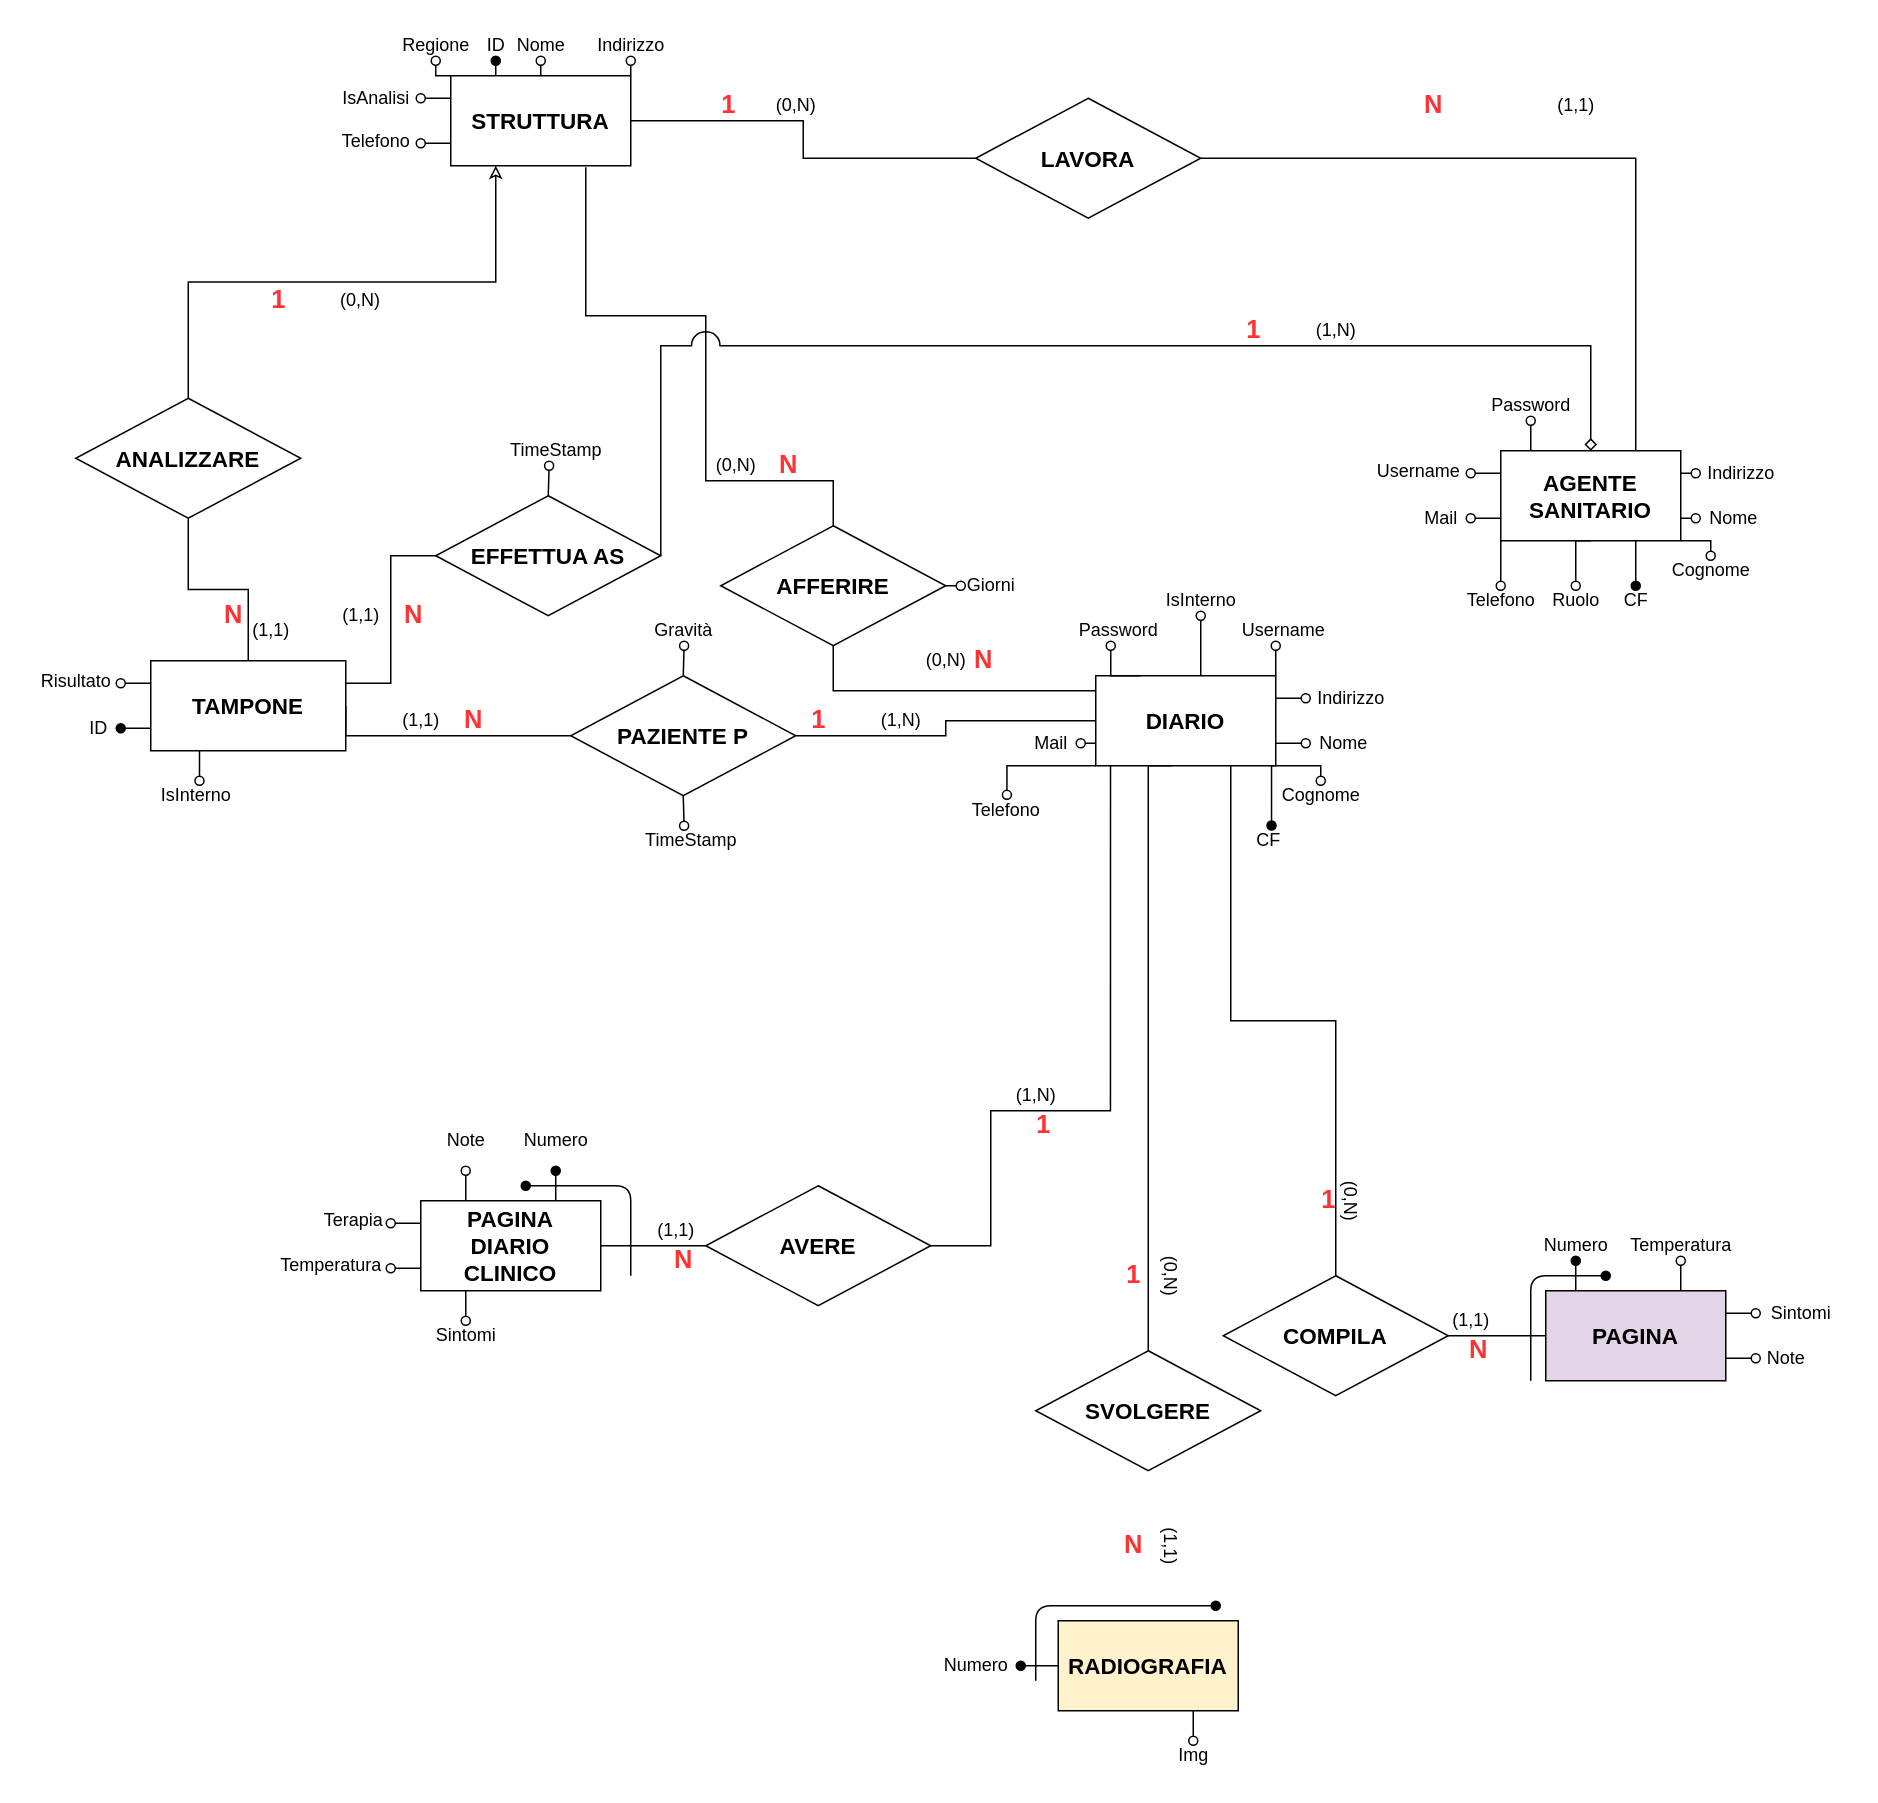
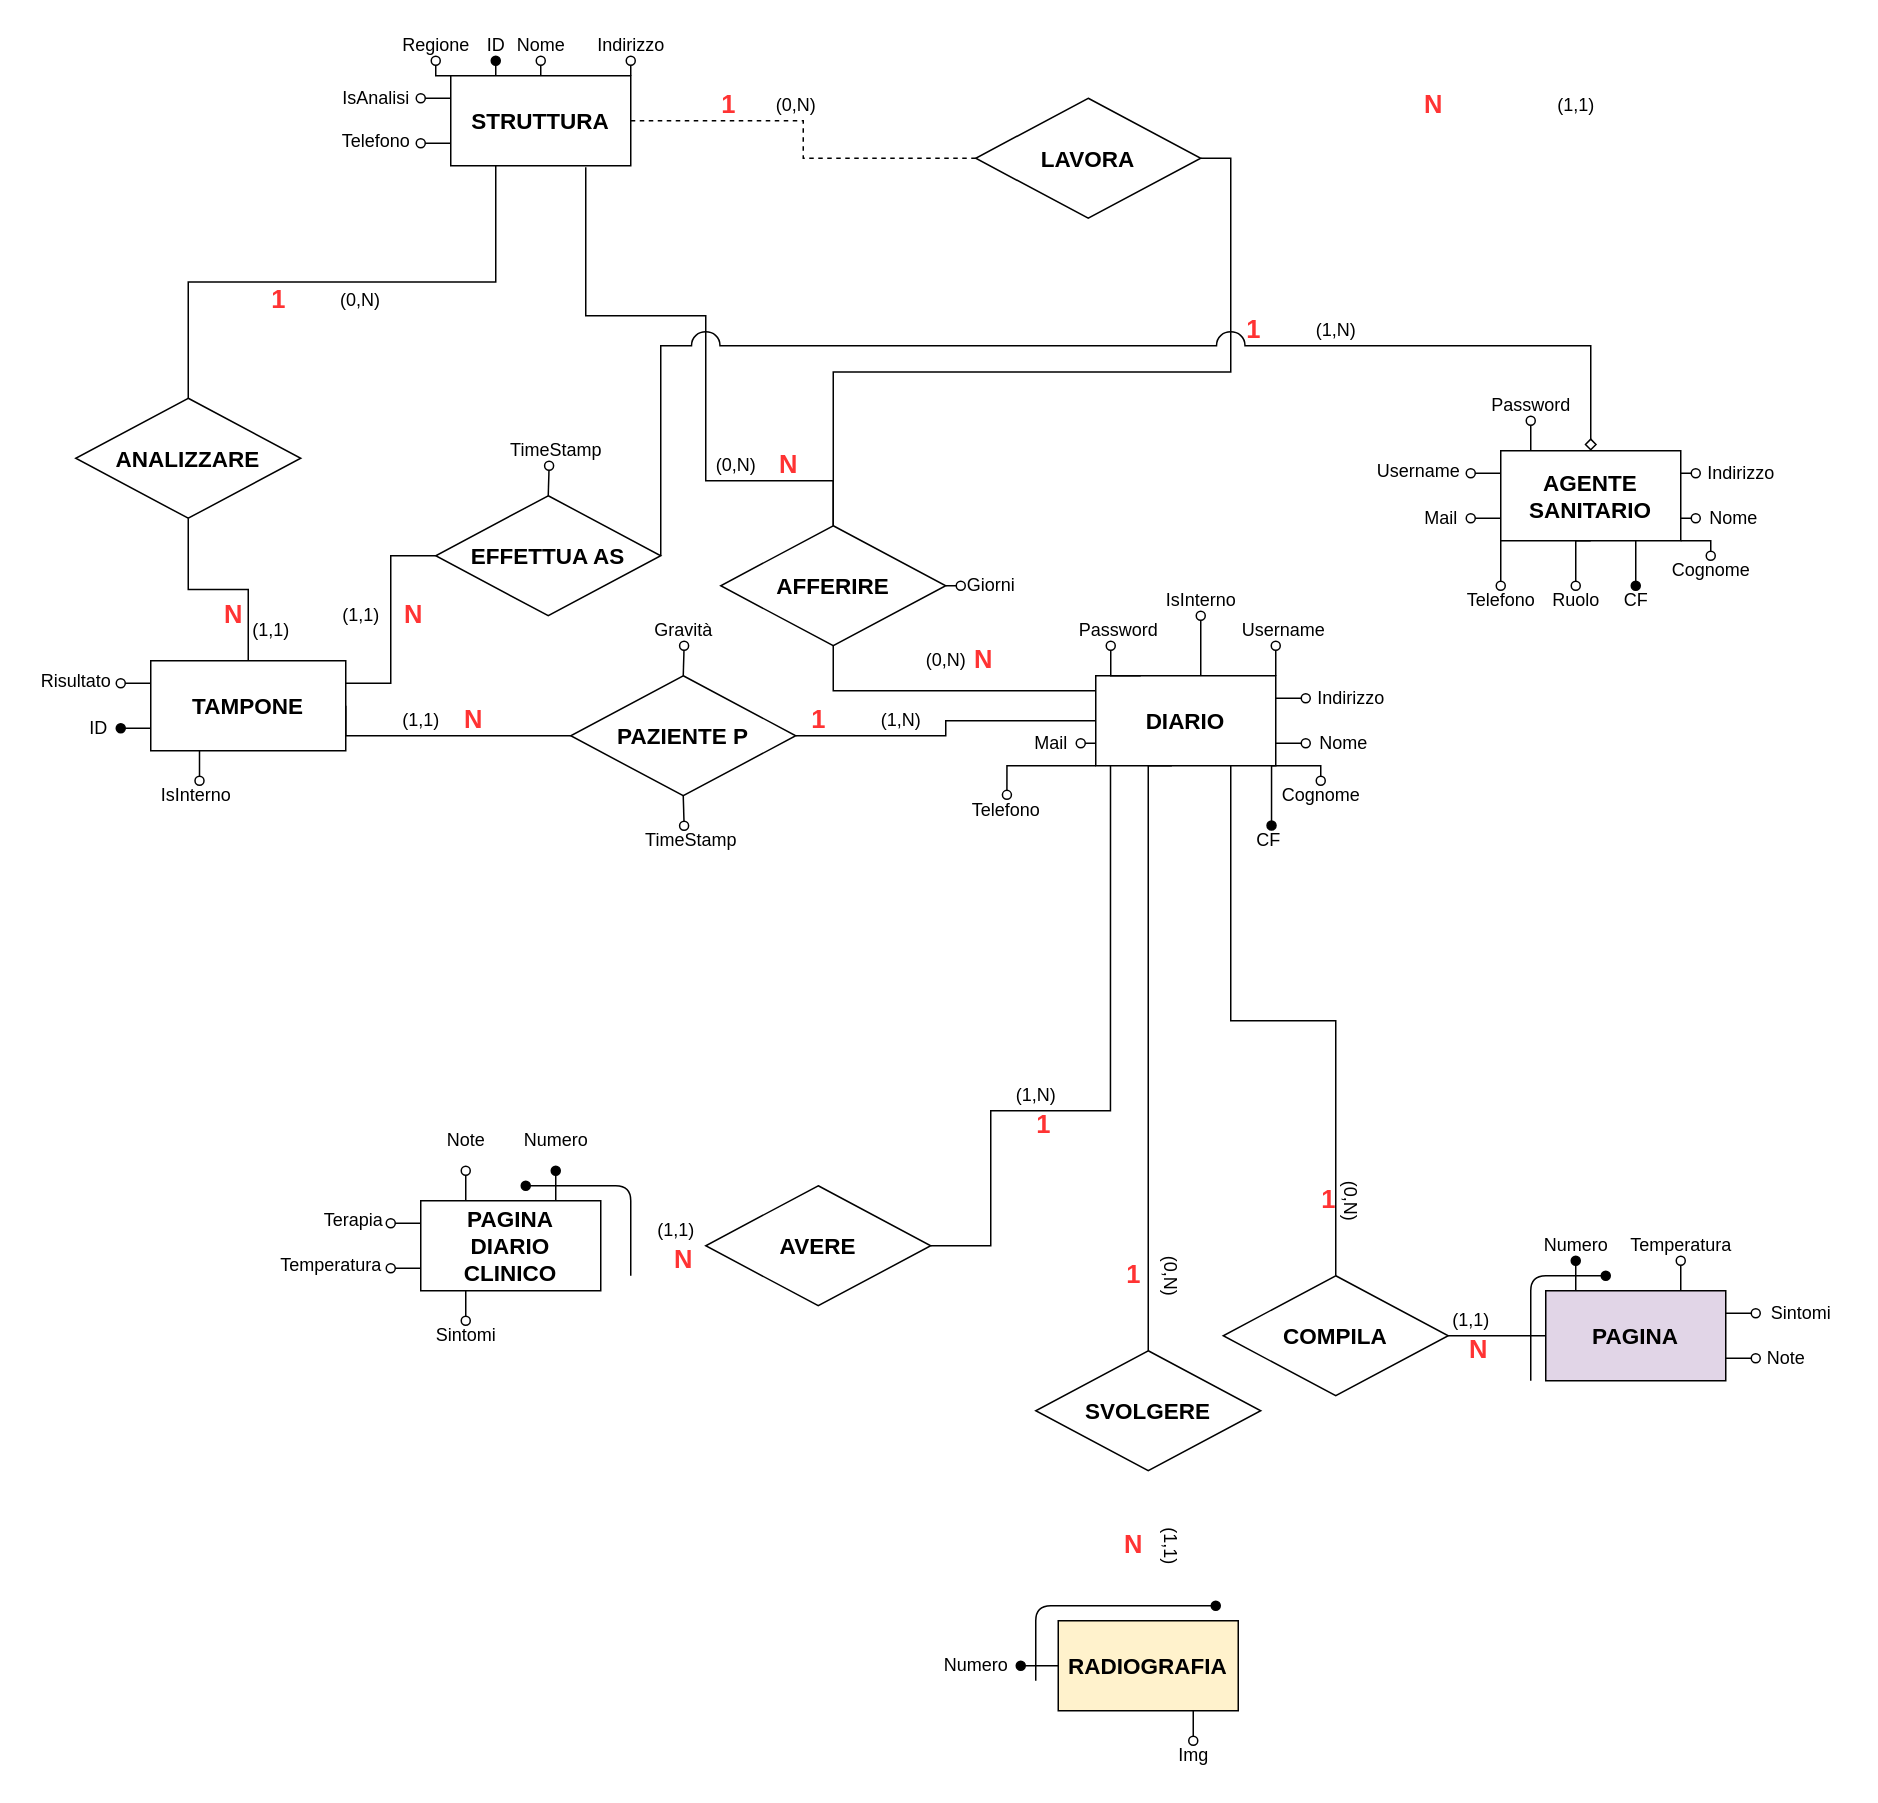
(803, 138) -> (803, 138)
(1578, 158) -> (1088, 372)
(496, 177) -> (496, 172)
(654, 1246) -> none
